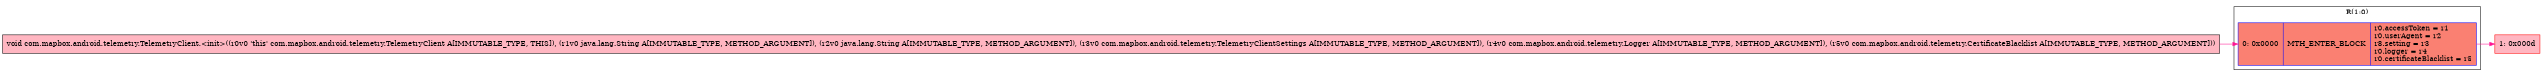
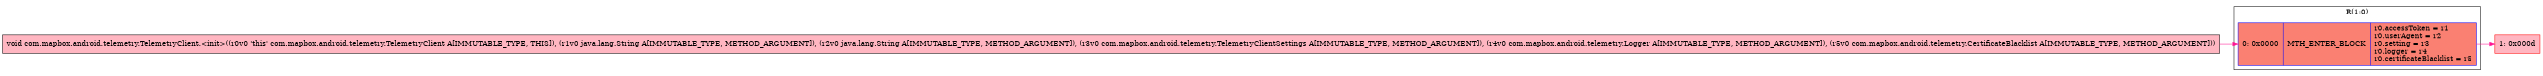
(2402, 44) -> (2402, 44)
